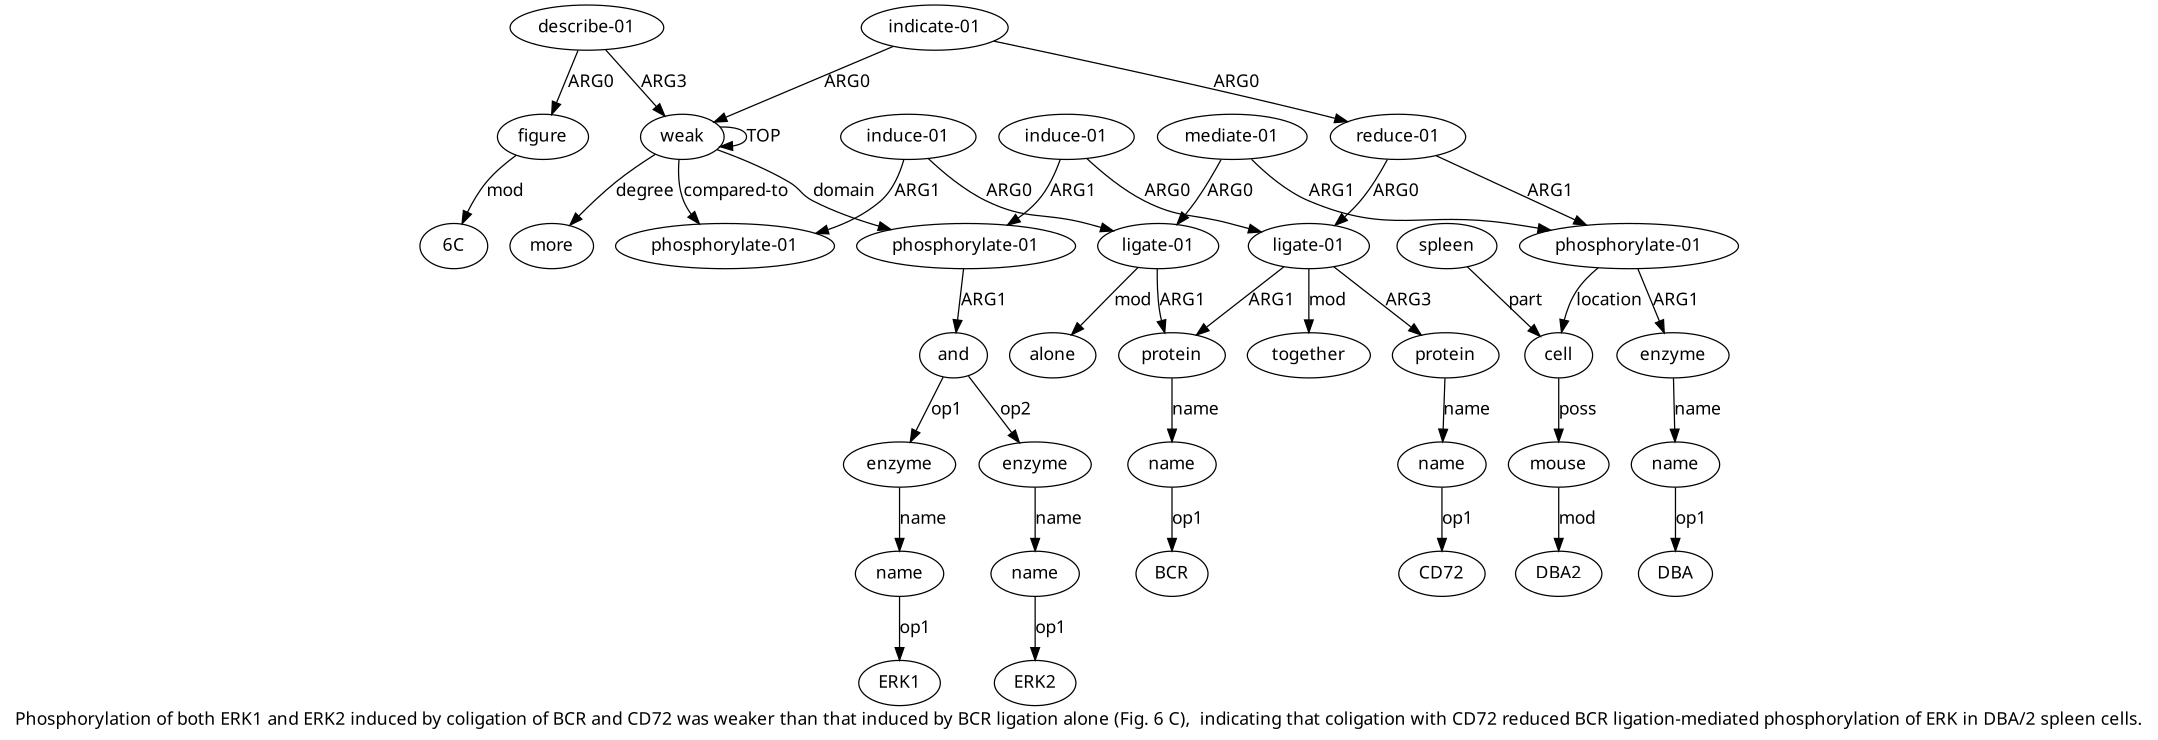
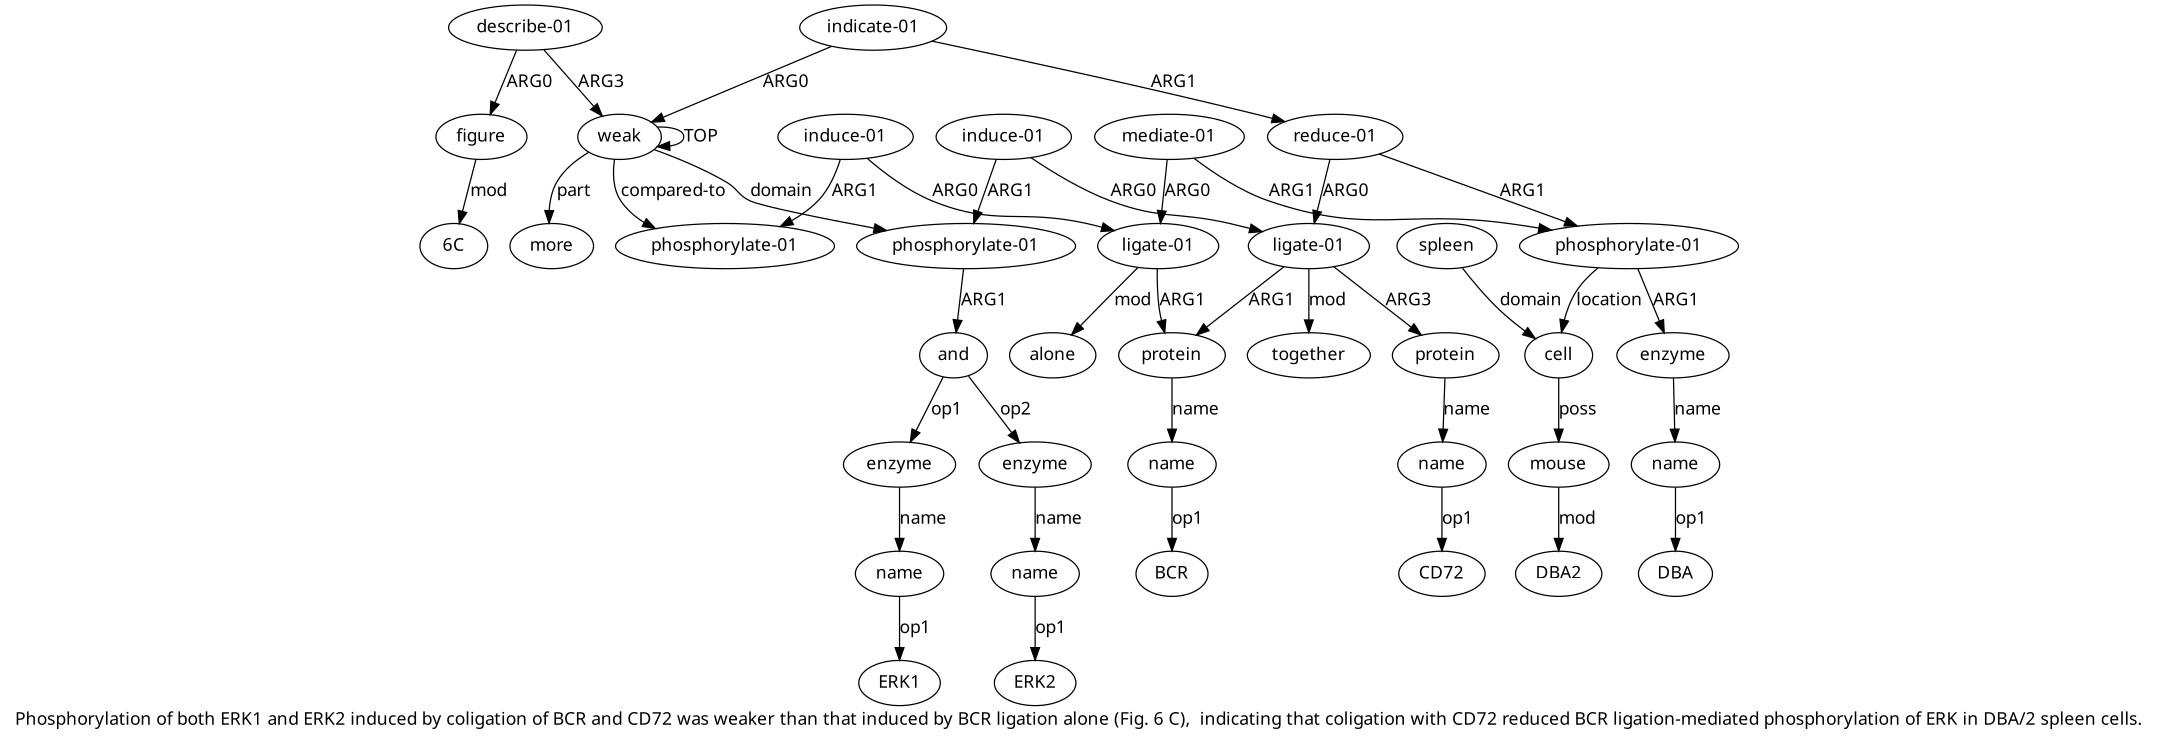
(1237, 82) -> (1174, 82)
(645, 191) -> (574, 191)
(1526, 301) -> (1531, 301)
